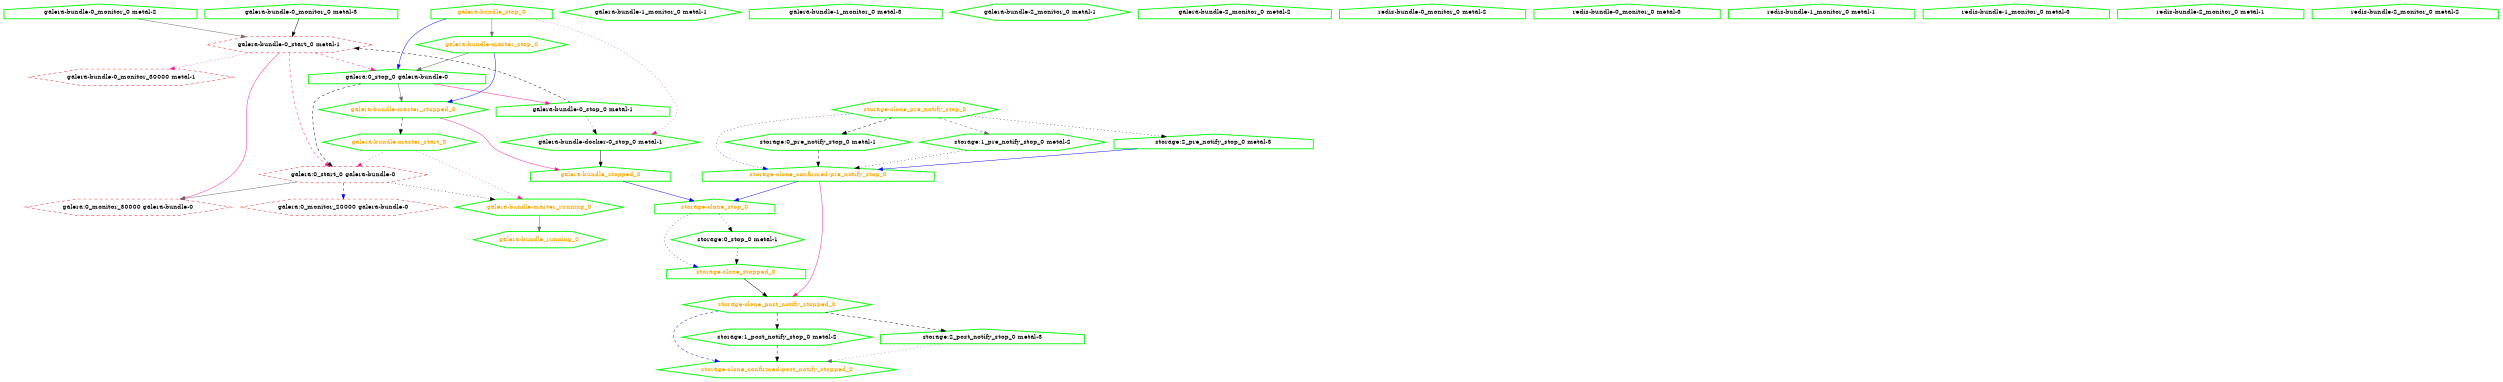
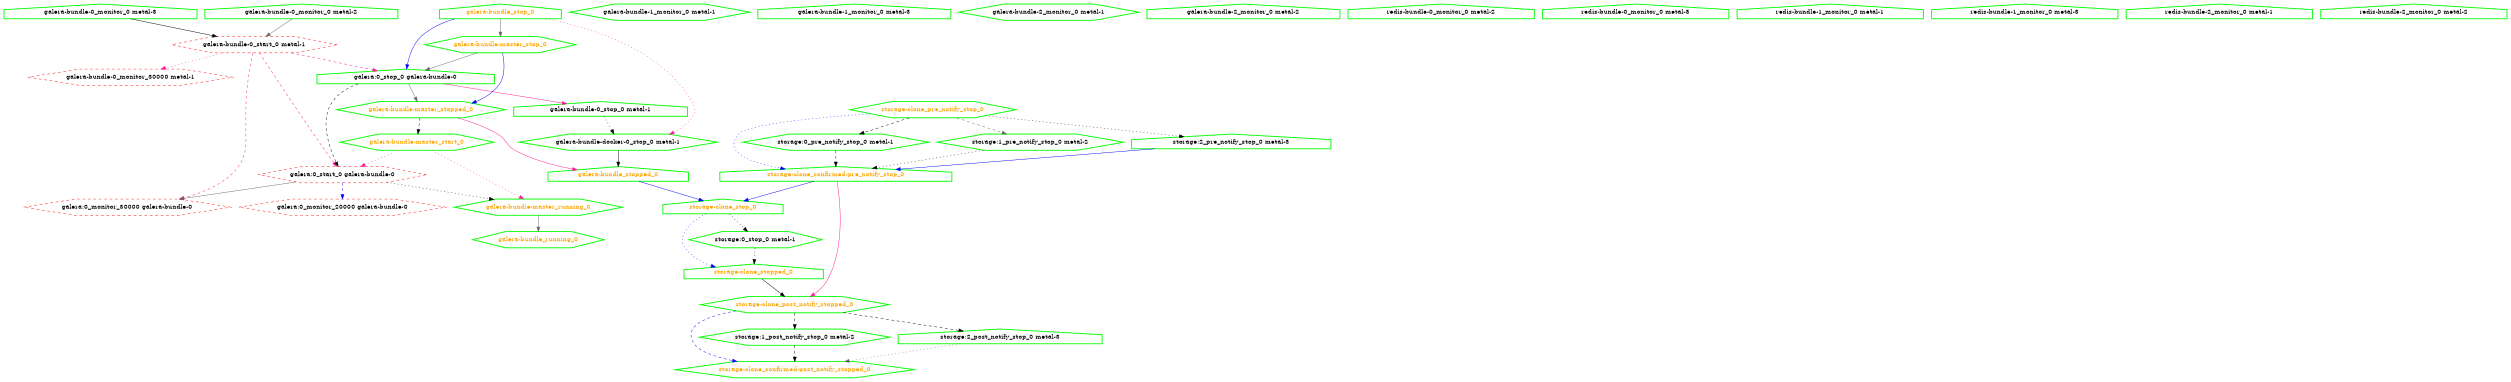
(468, 64) -> none
(247, 137) -> (246, 142)
